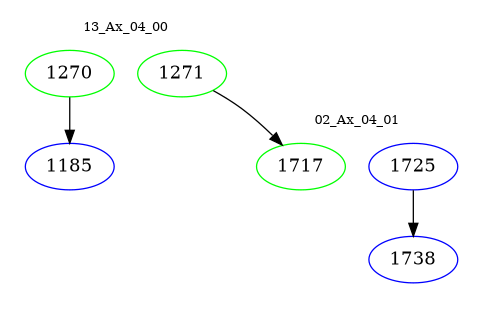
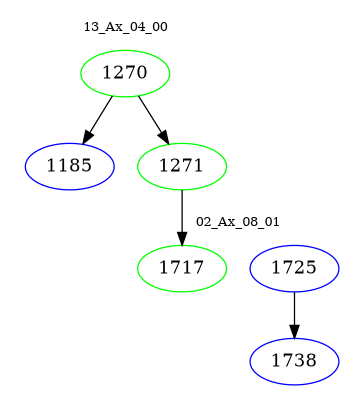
none -> (150, 114)
(357, 121) -> (238, 223)
